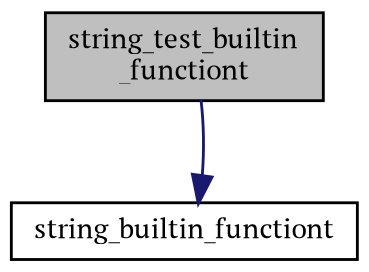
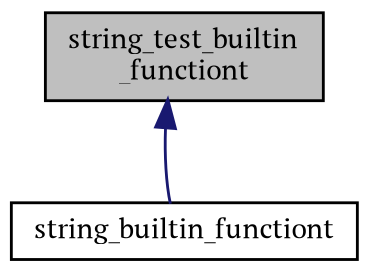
(203, 138) -> (166, 166)
